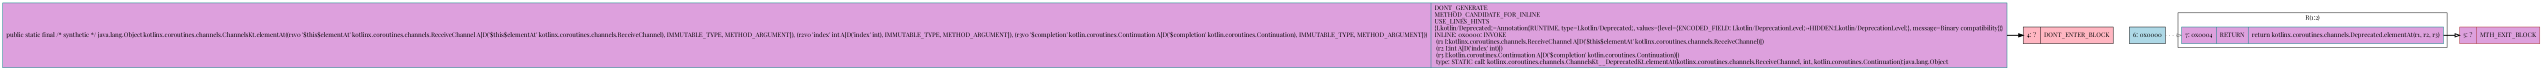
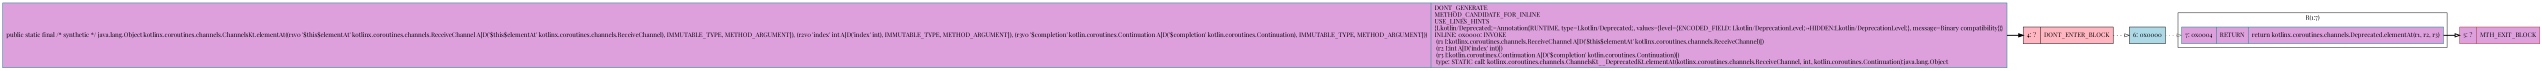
(2313, 18) -> (2313, 18)
none -> (2119, 35)
